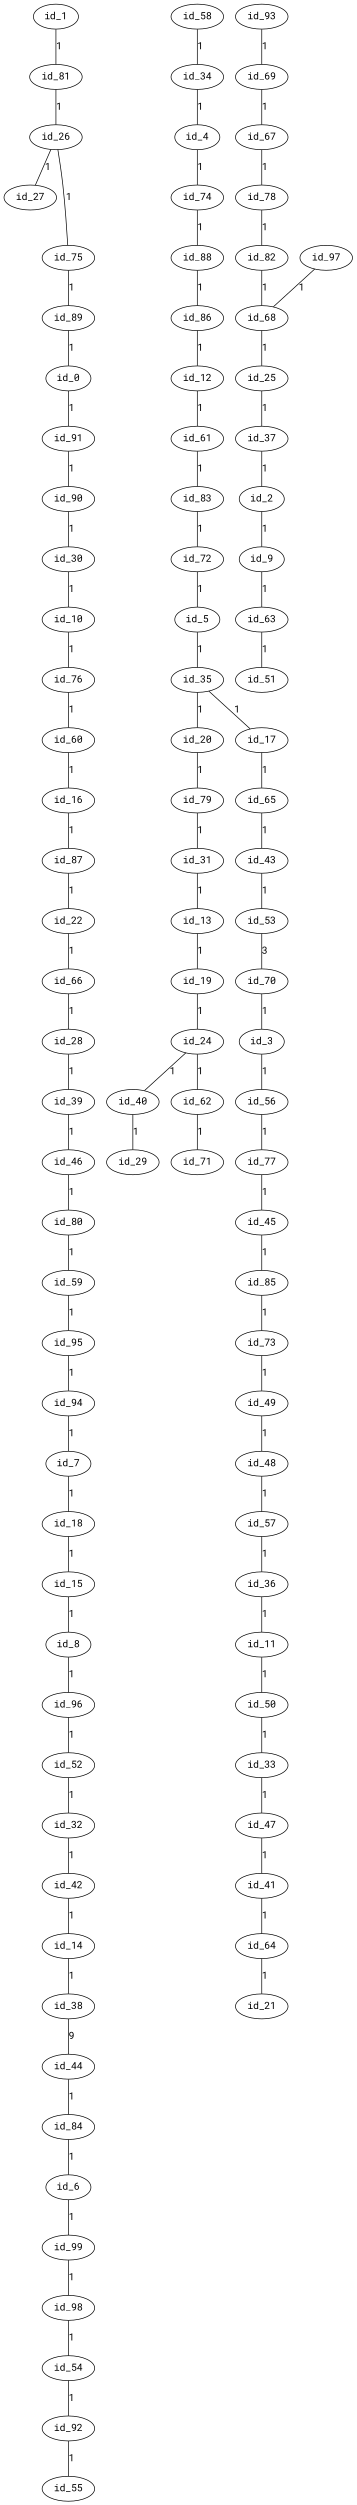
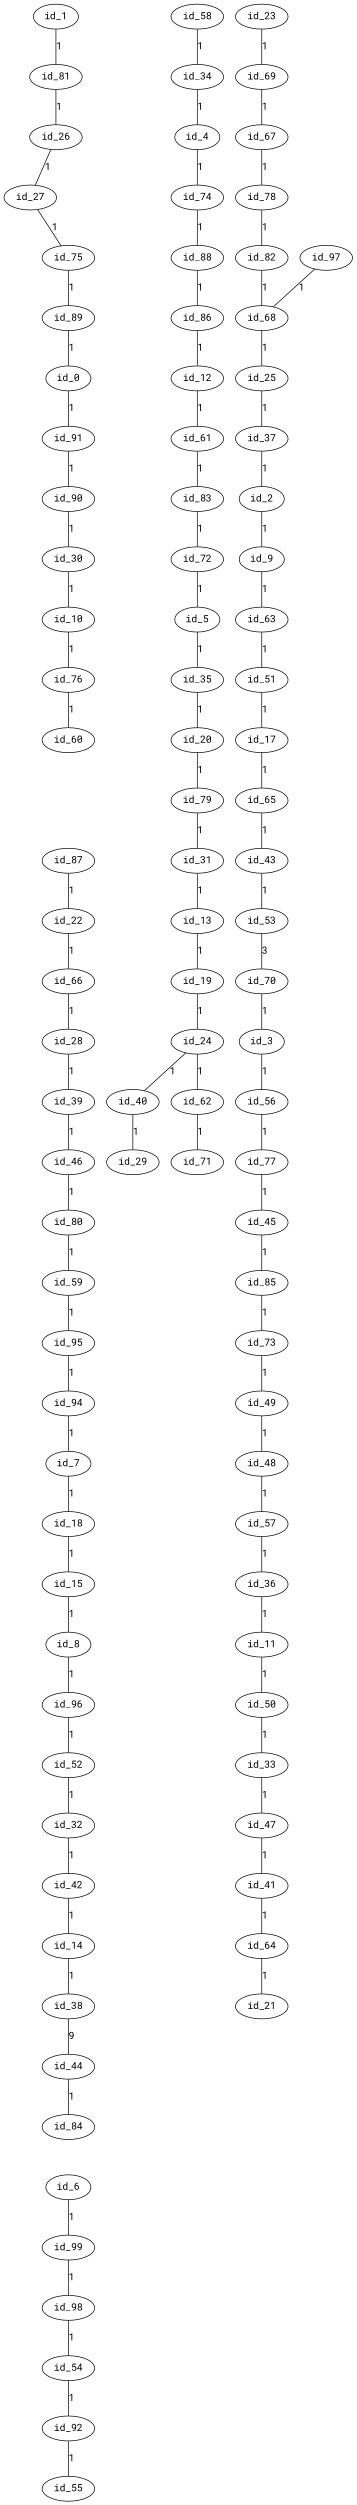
(262, 17) -> (262, 17)
(64, 197) -> (49, 228)
(229, 710) -> (262, 710)
(68, 800) -> none
(68, 2157) -> none
